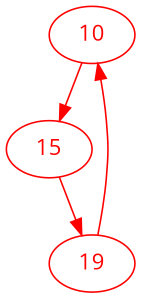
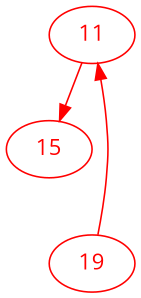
(92, 35) -> (92, 35)
(68, 199) -> none
